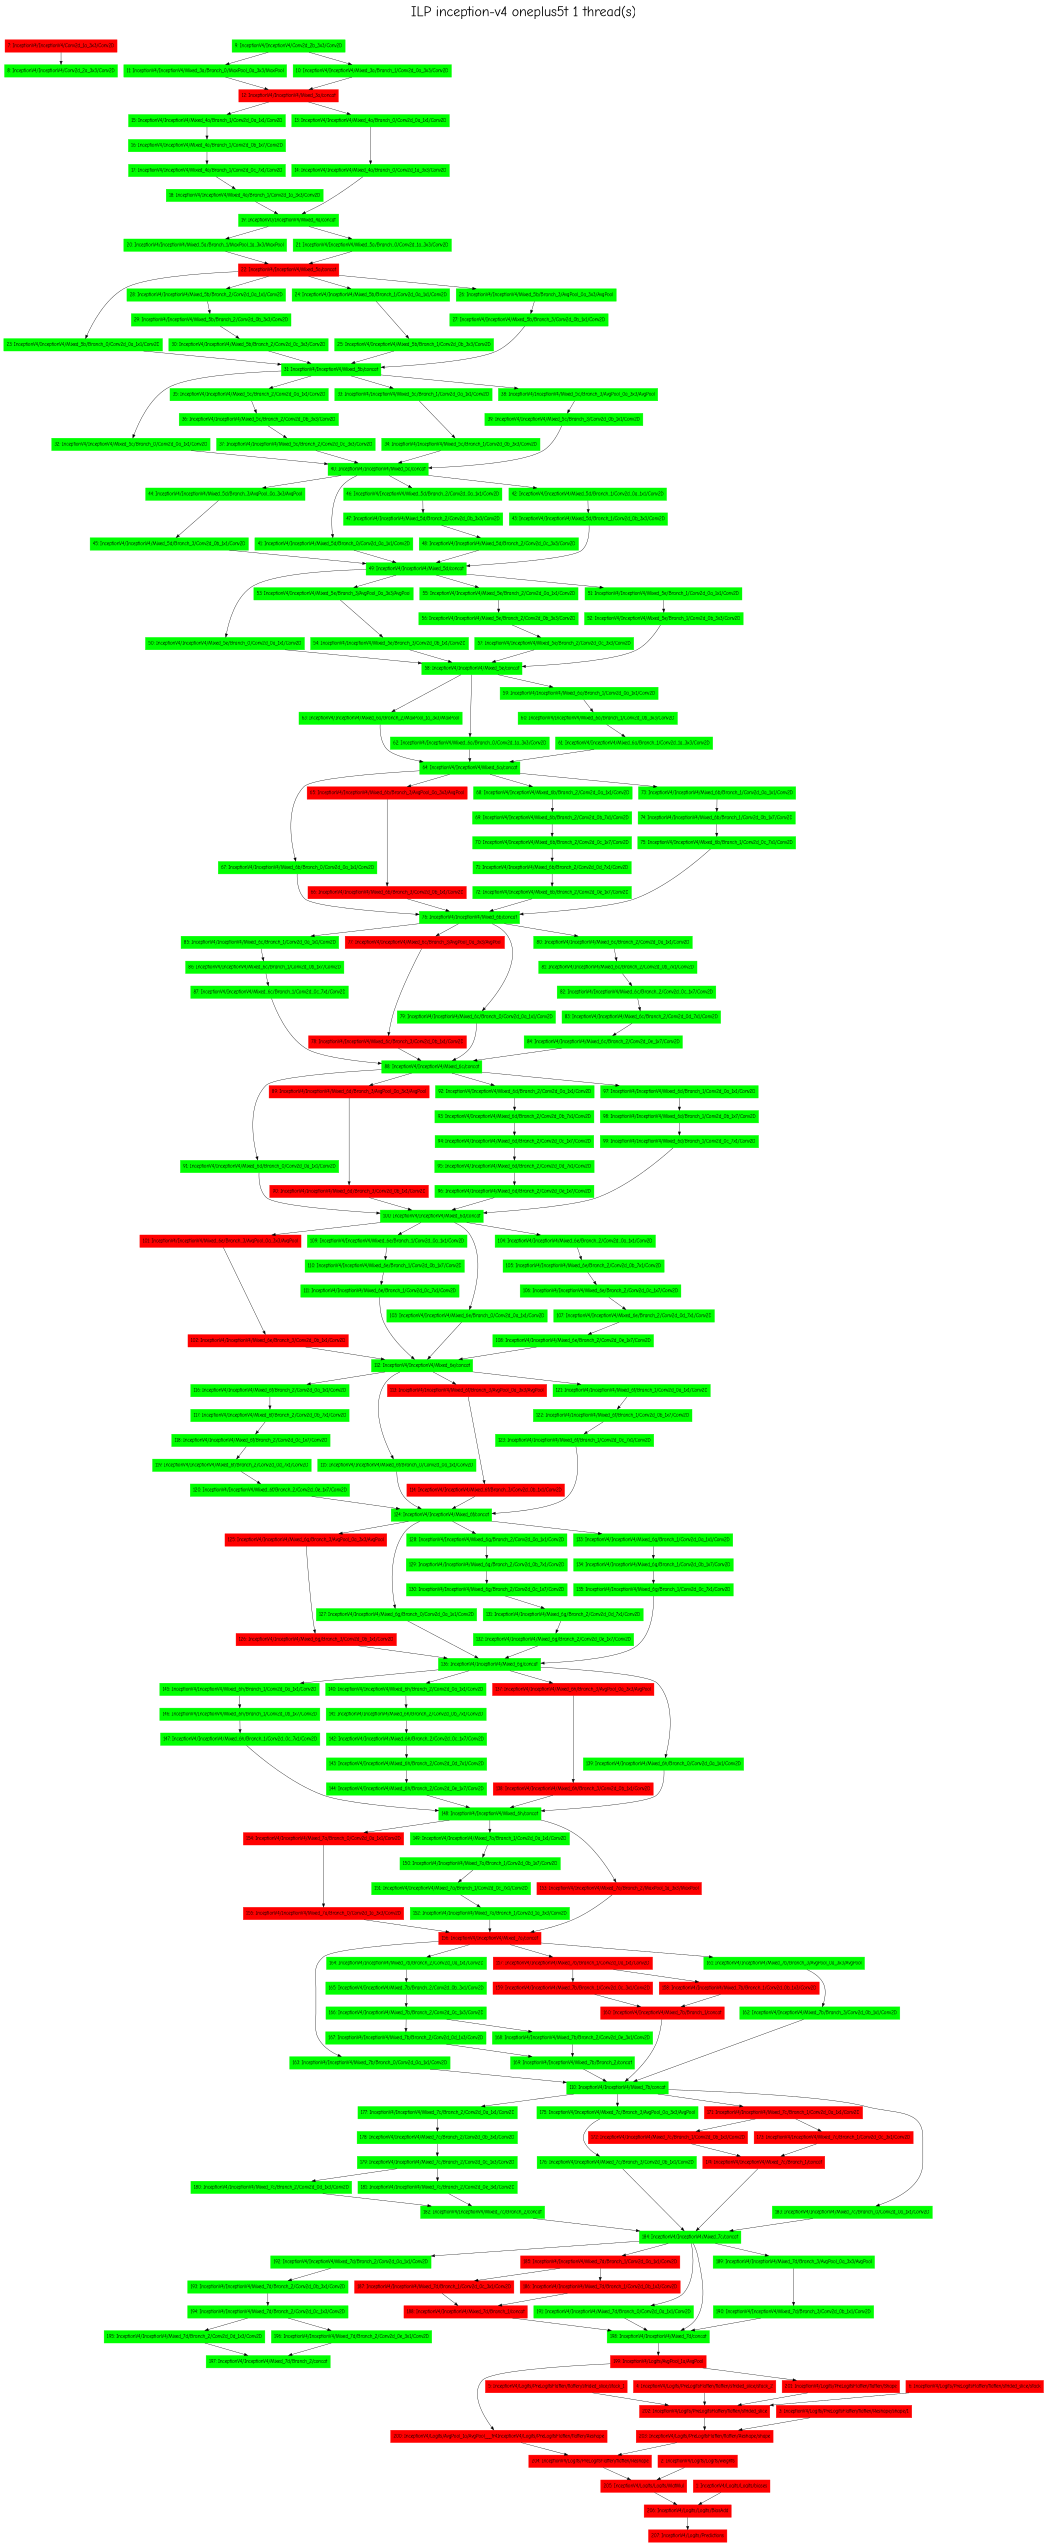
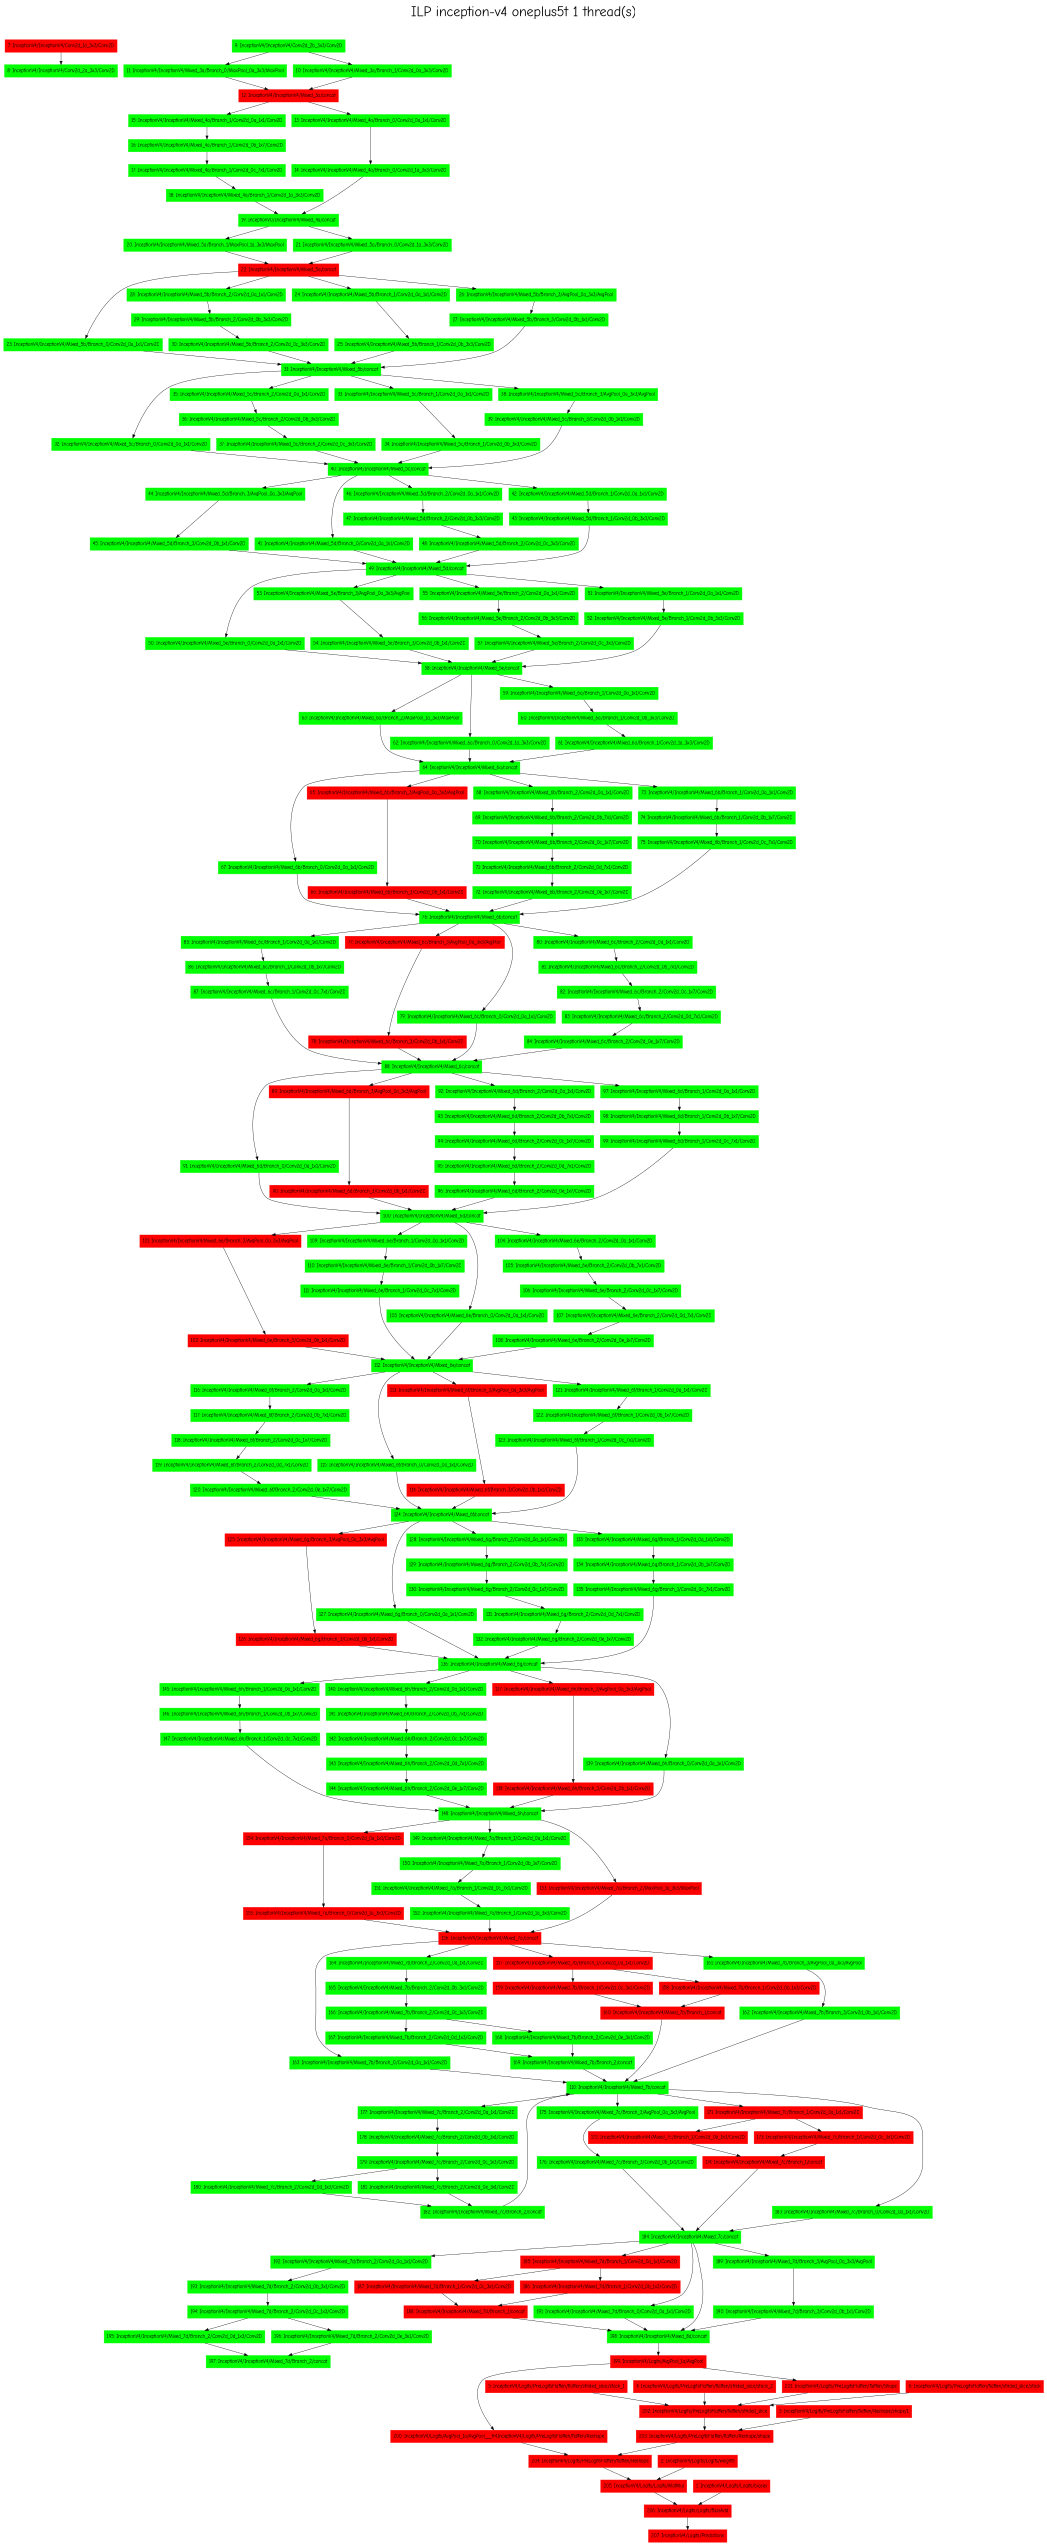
(585, 2225) -> (527, 2143)
(658, 2337) -> (658, 2337)
